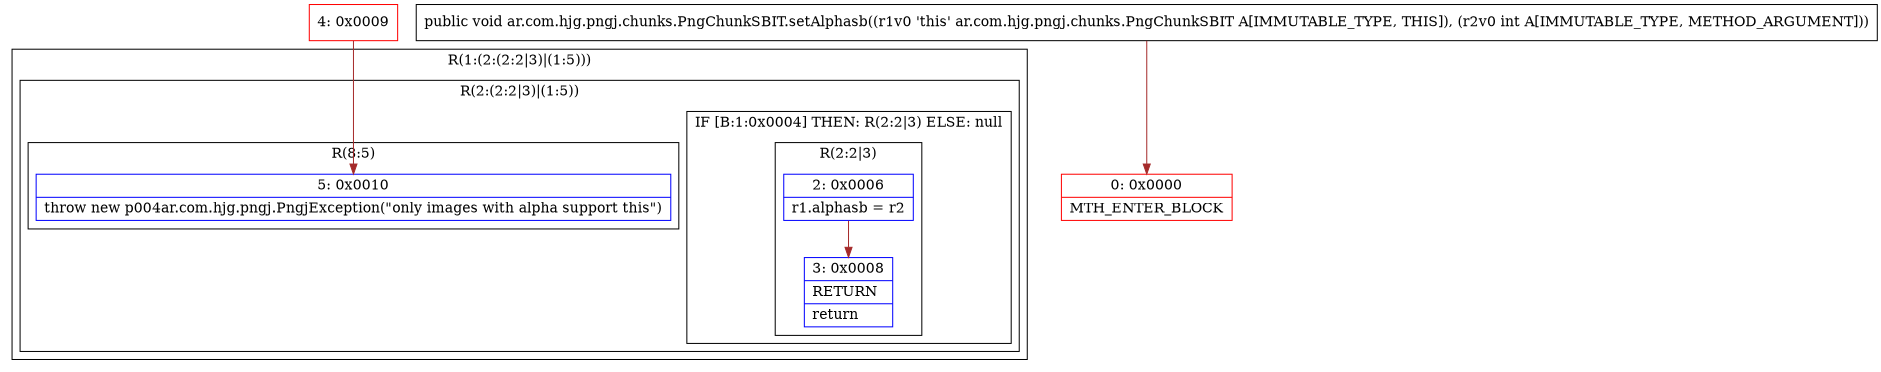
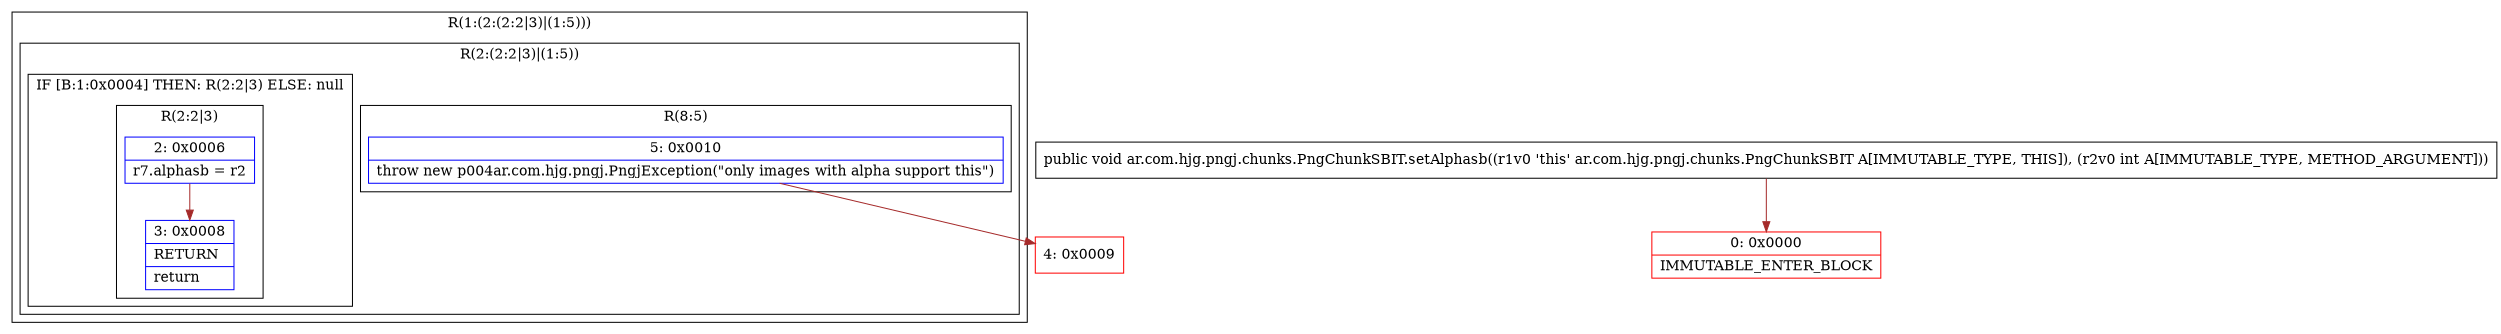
(353, 102) -> (903, 212)
(849, 208) -> (190, 171)
(1147, 208) -> (1766, 266)
